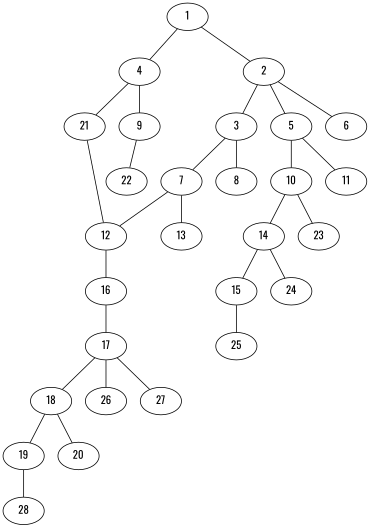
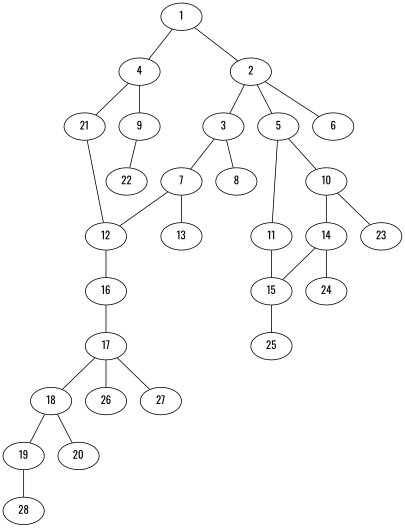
none -> (271, 264)
